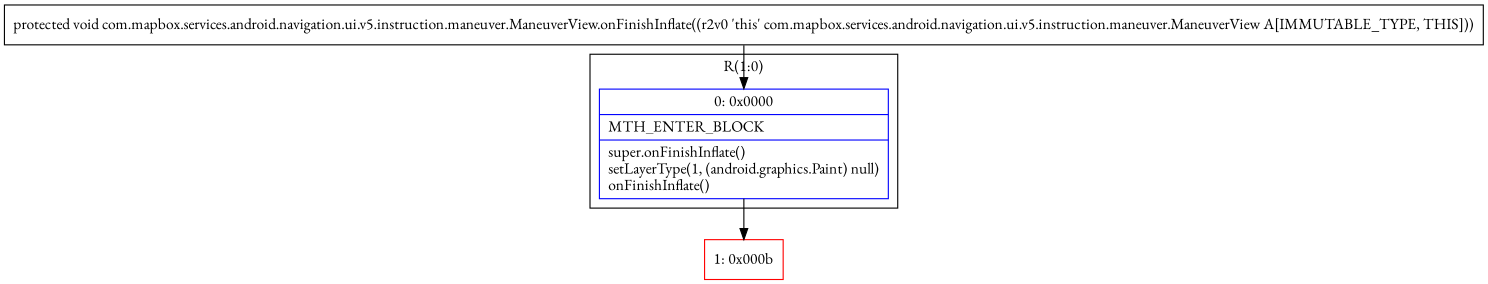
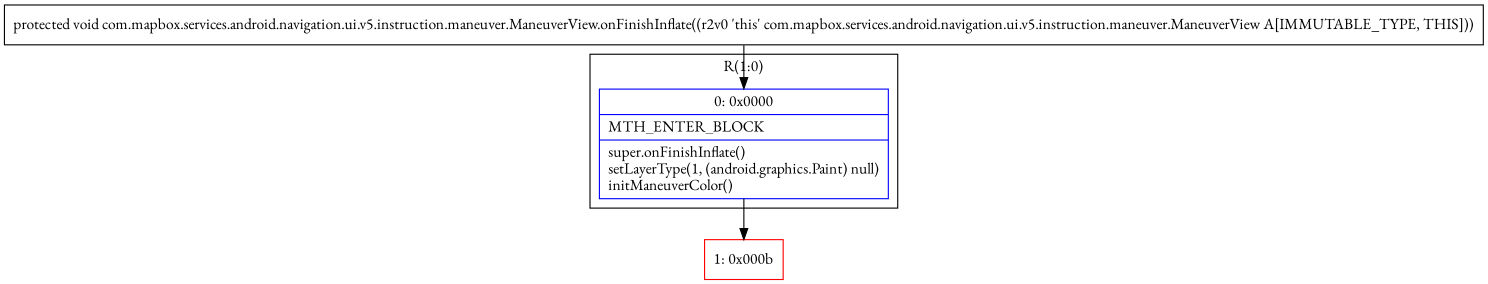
(659, 185) -> (671, 185)
